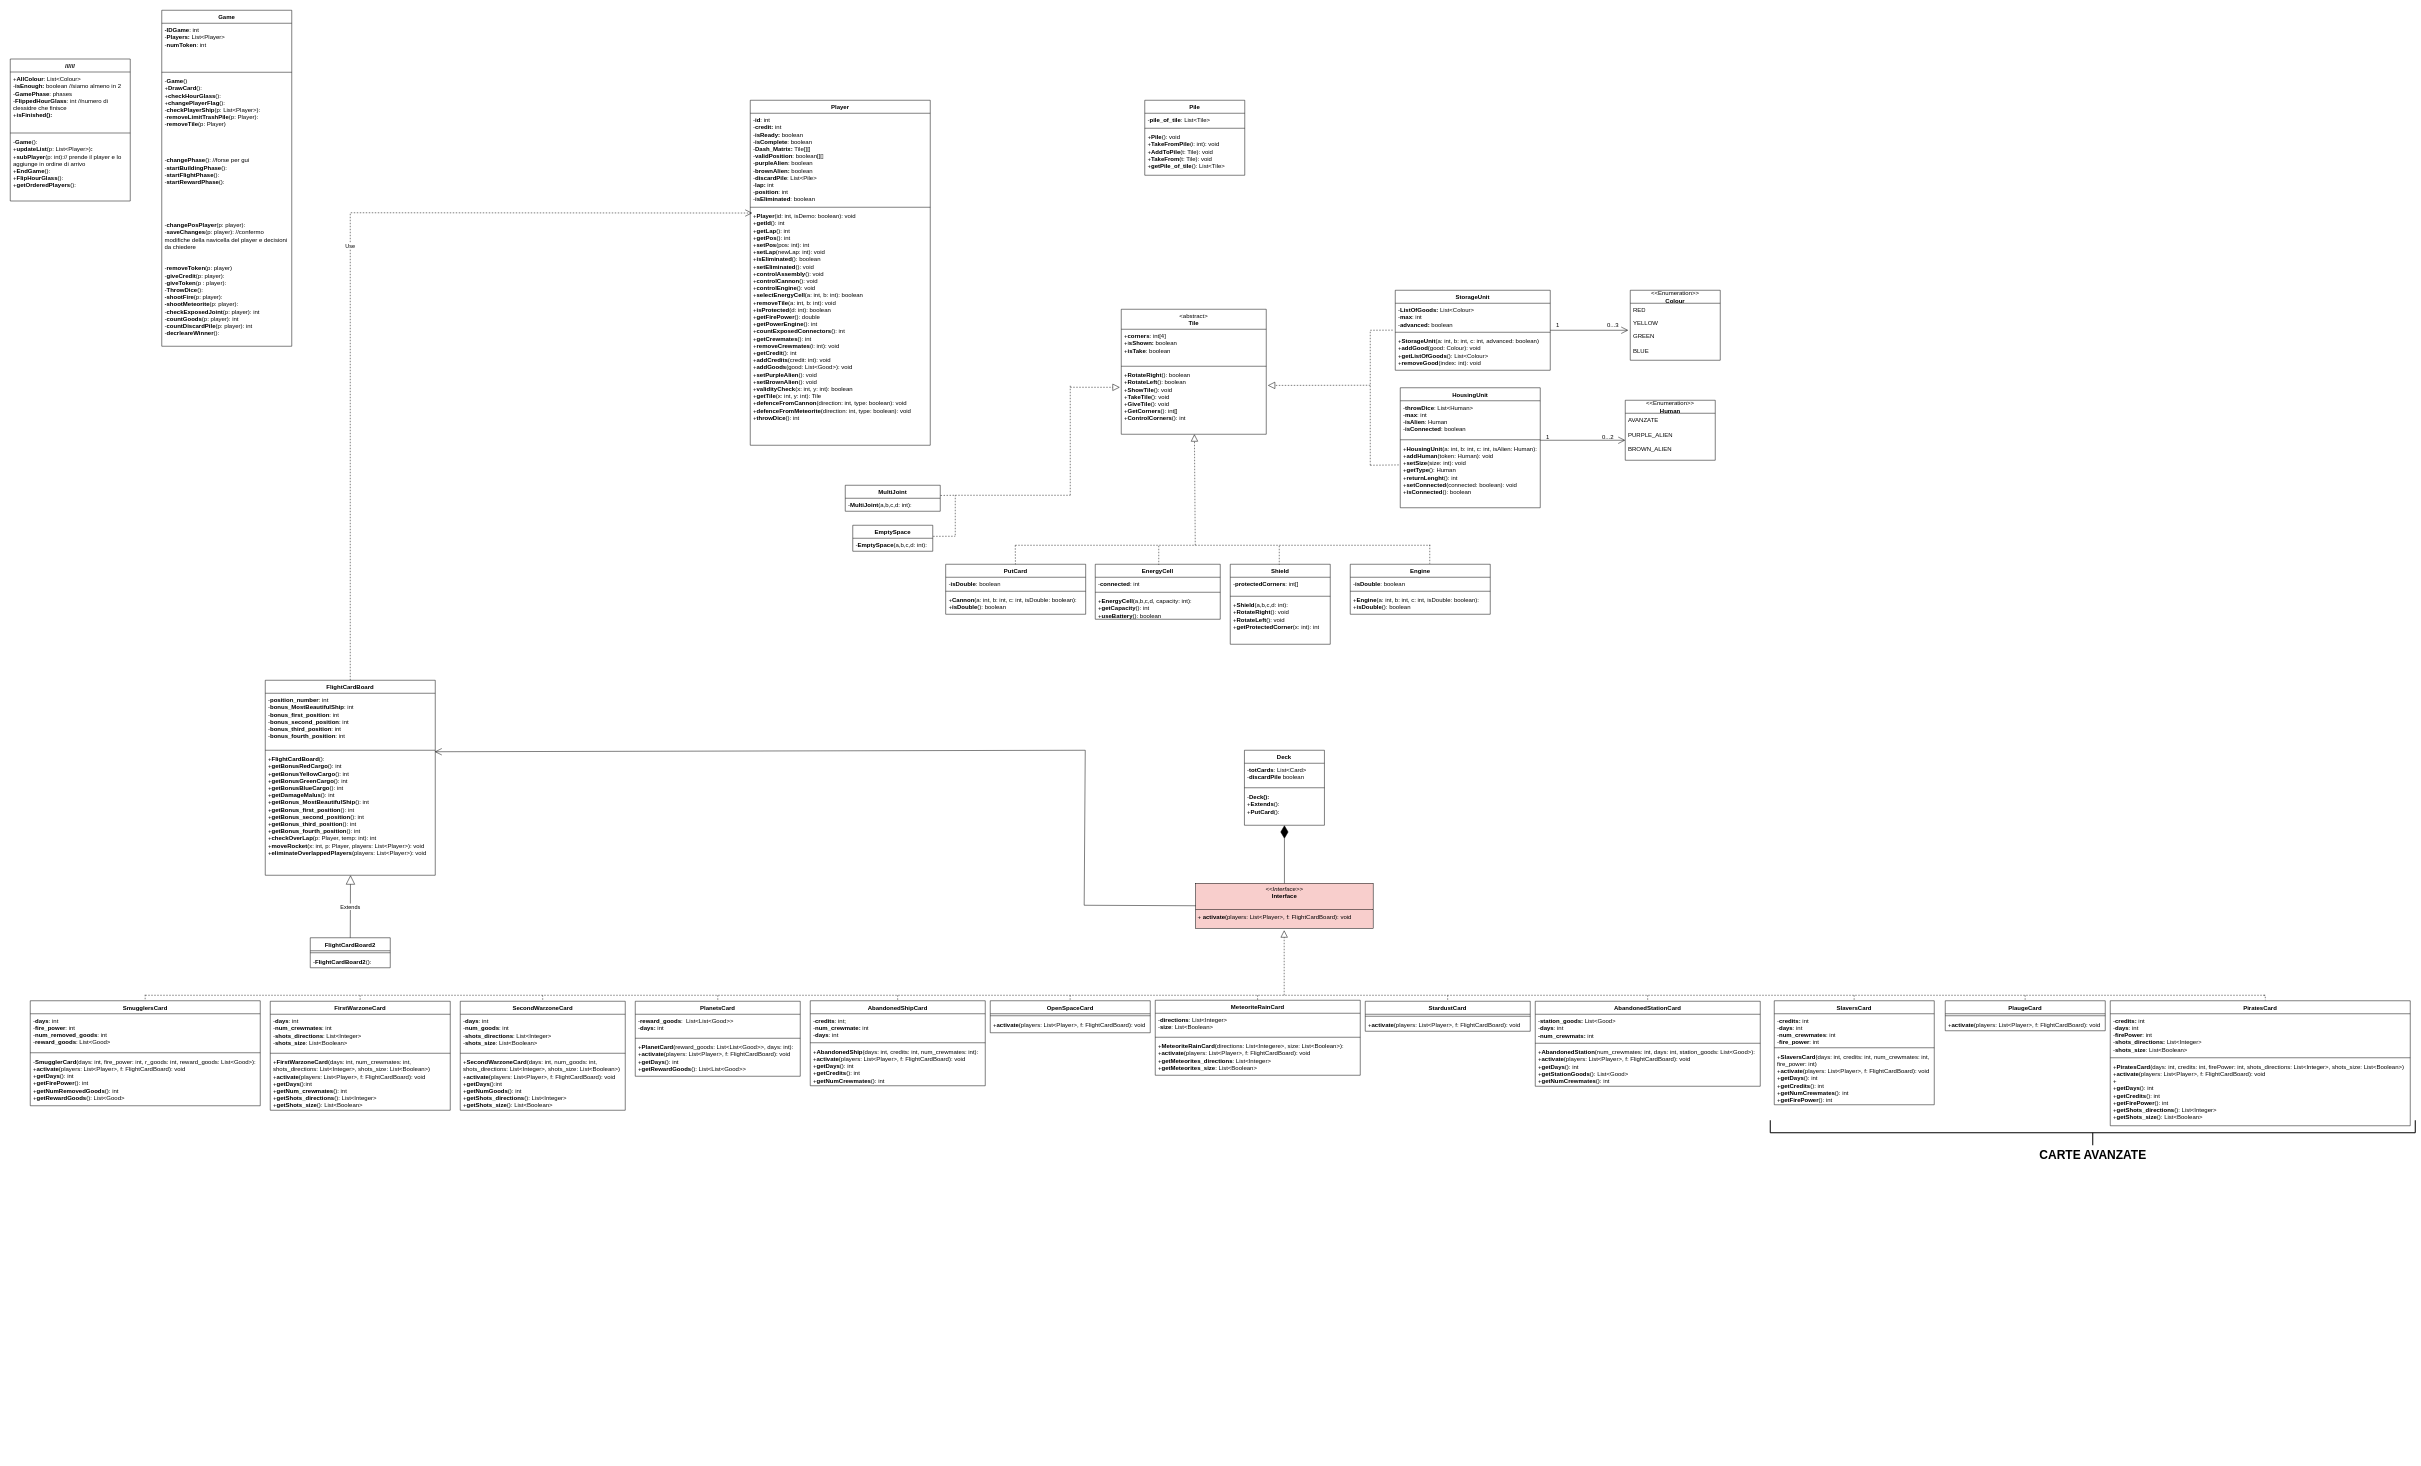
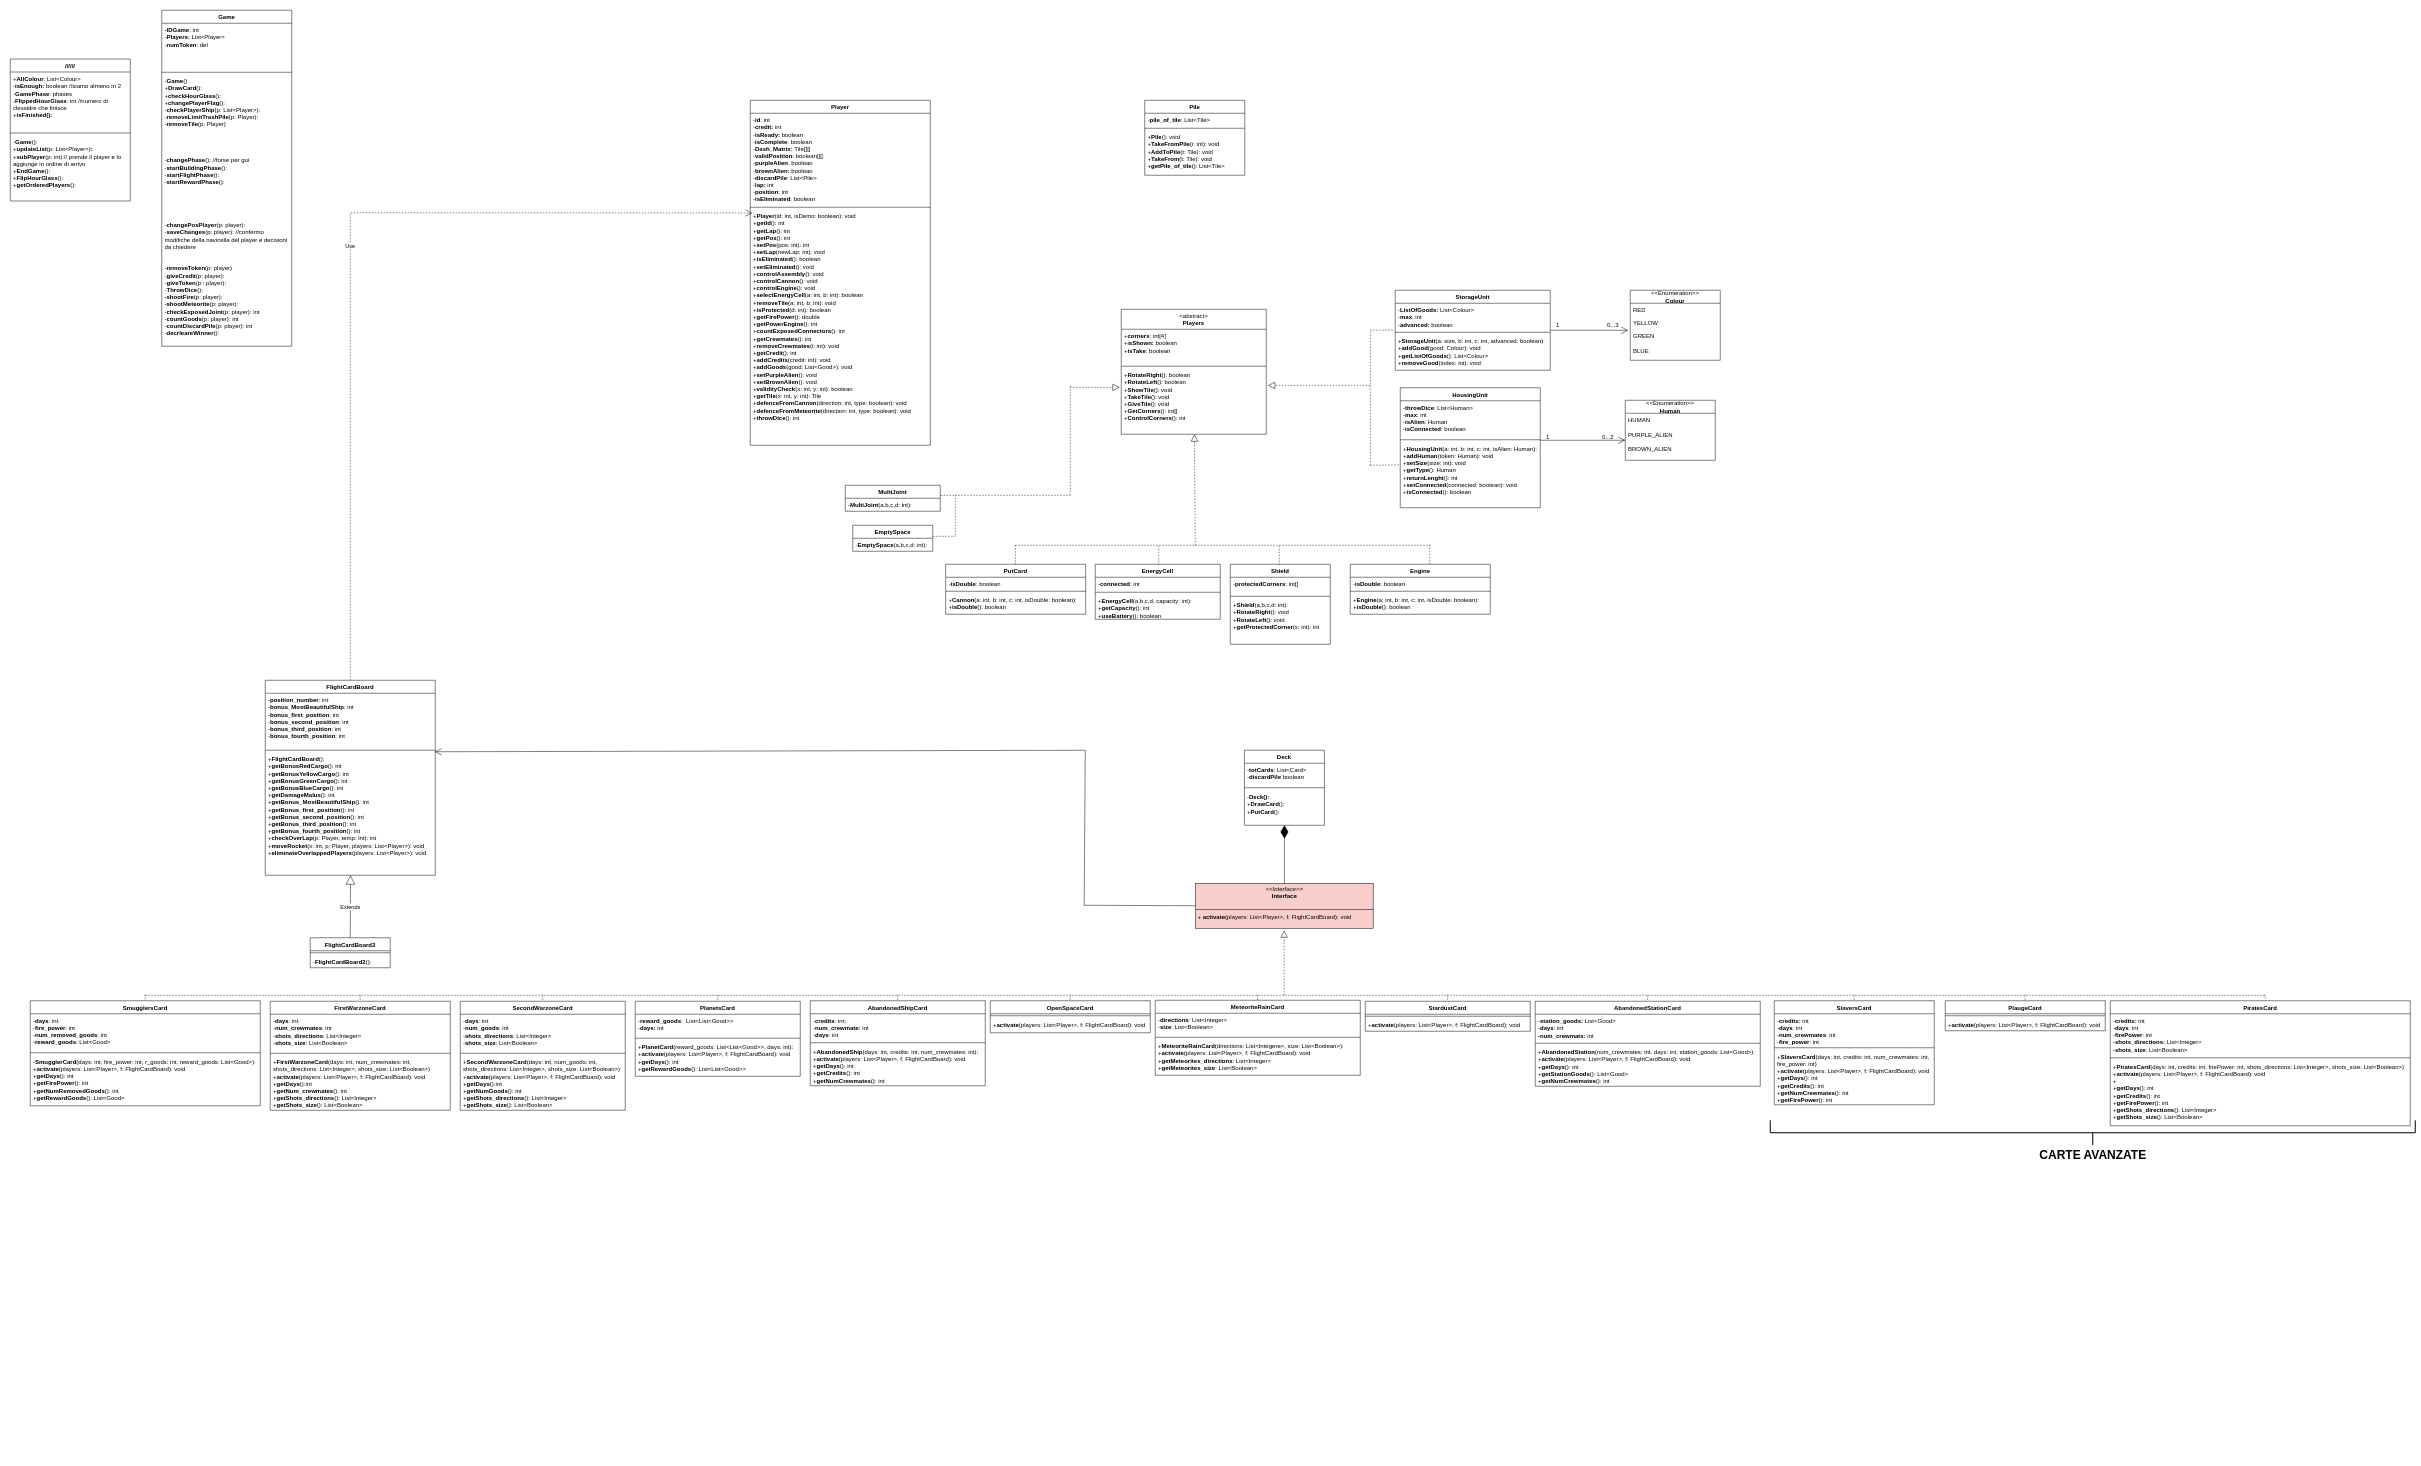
(198, 38) -> (198, 38)
(1194, 320) -> (1194, 320)
(1473, 356) -> (1473, 356)
(1648, 428) -> (1648, 428)
(1265, 805) -> (1267, 805)
